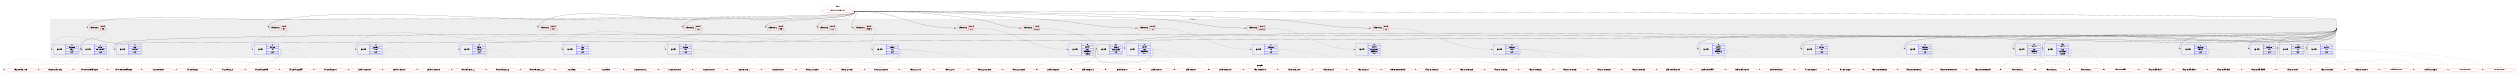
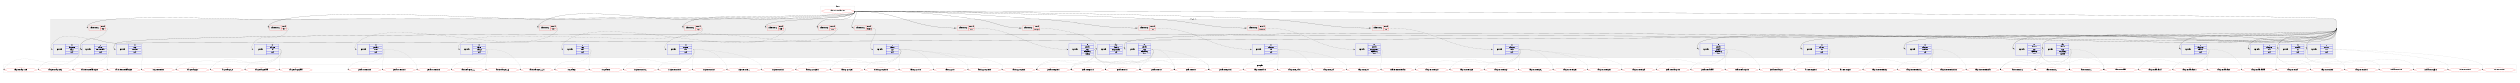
(330, 70) -> none
